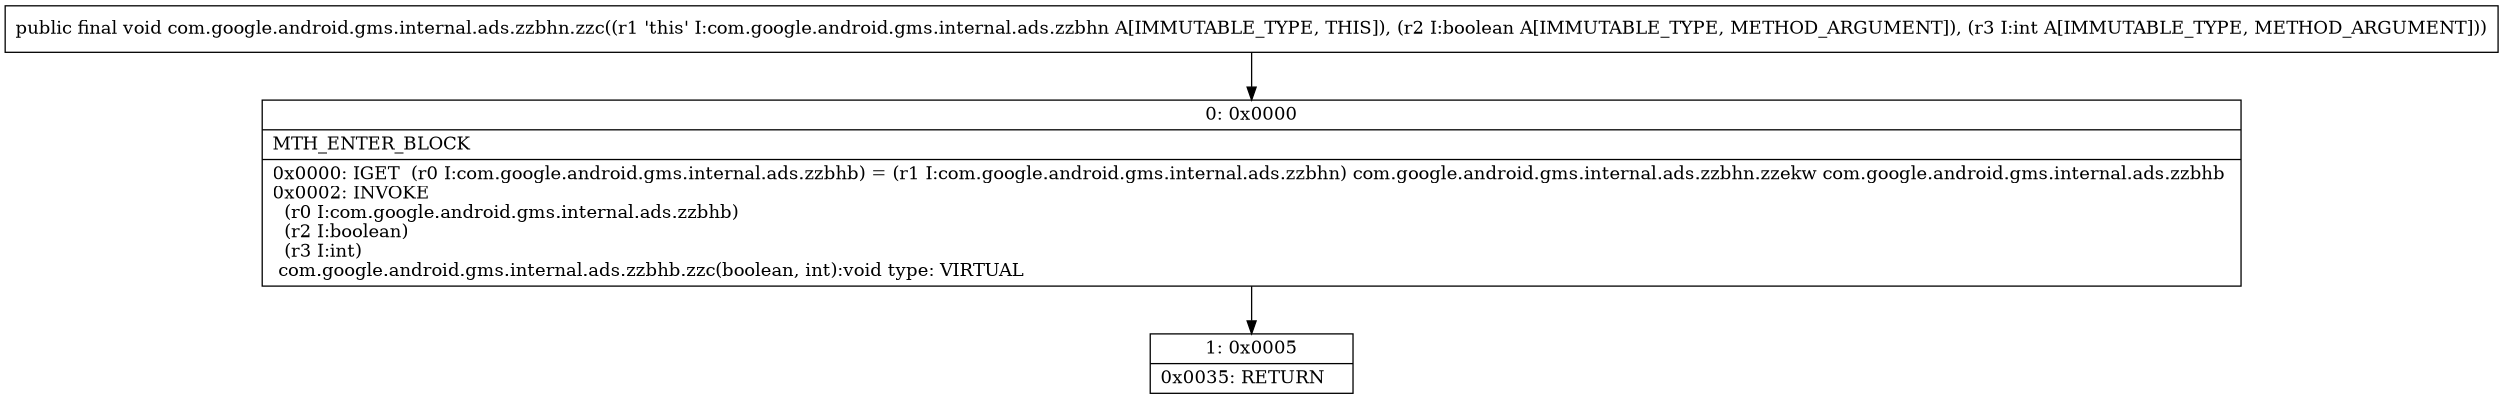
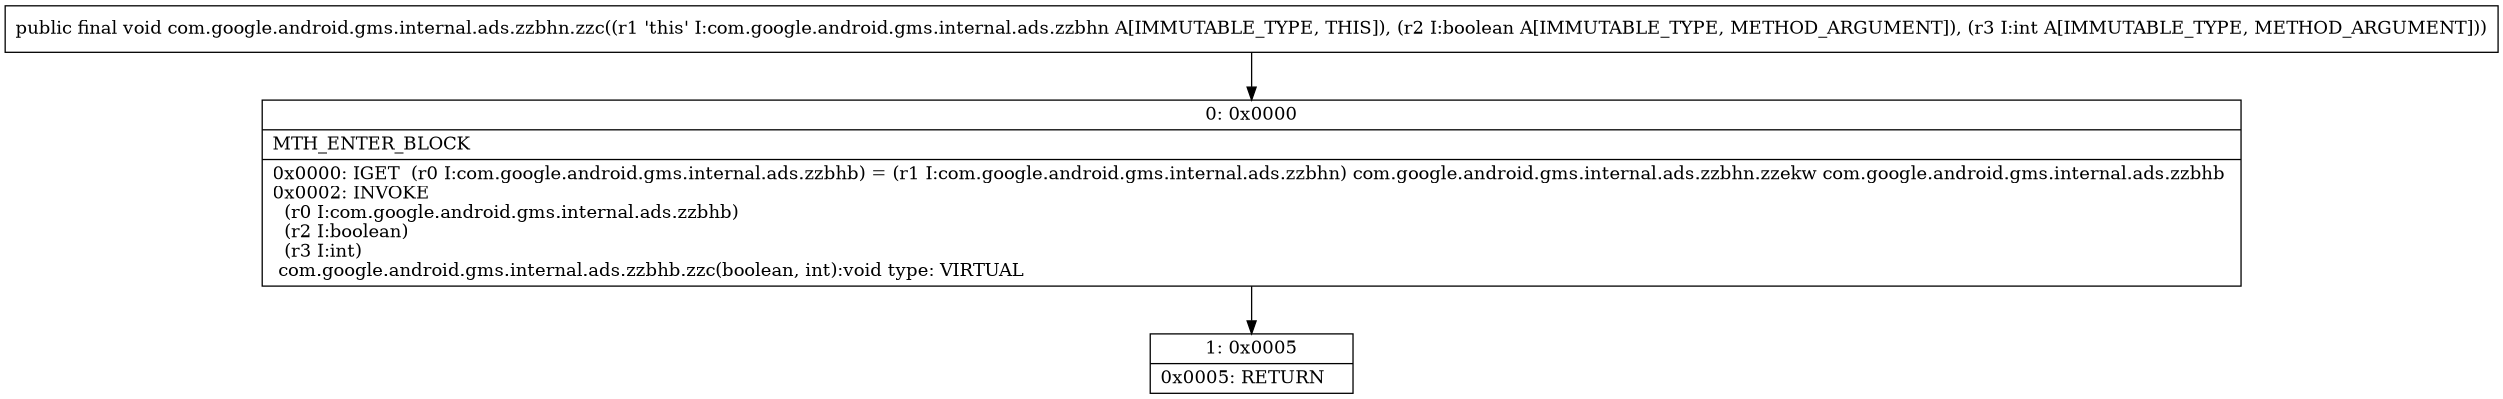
(1252, 378) -> (1252, 378)
